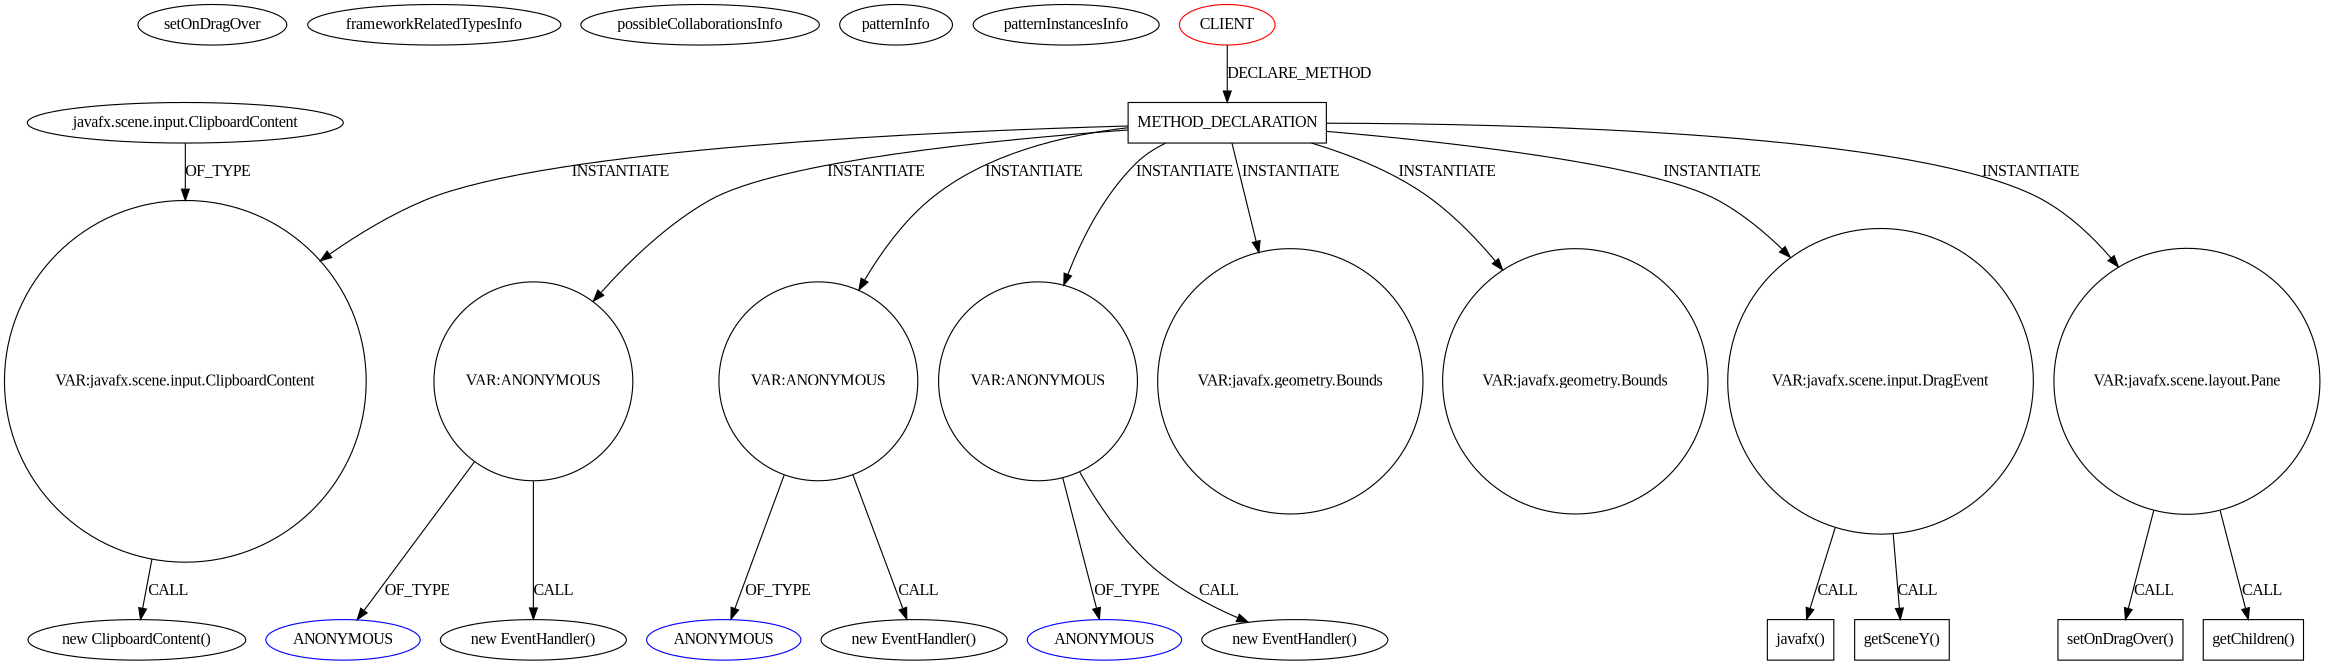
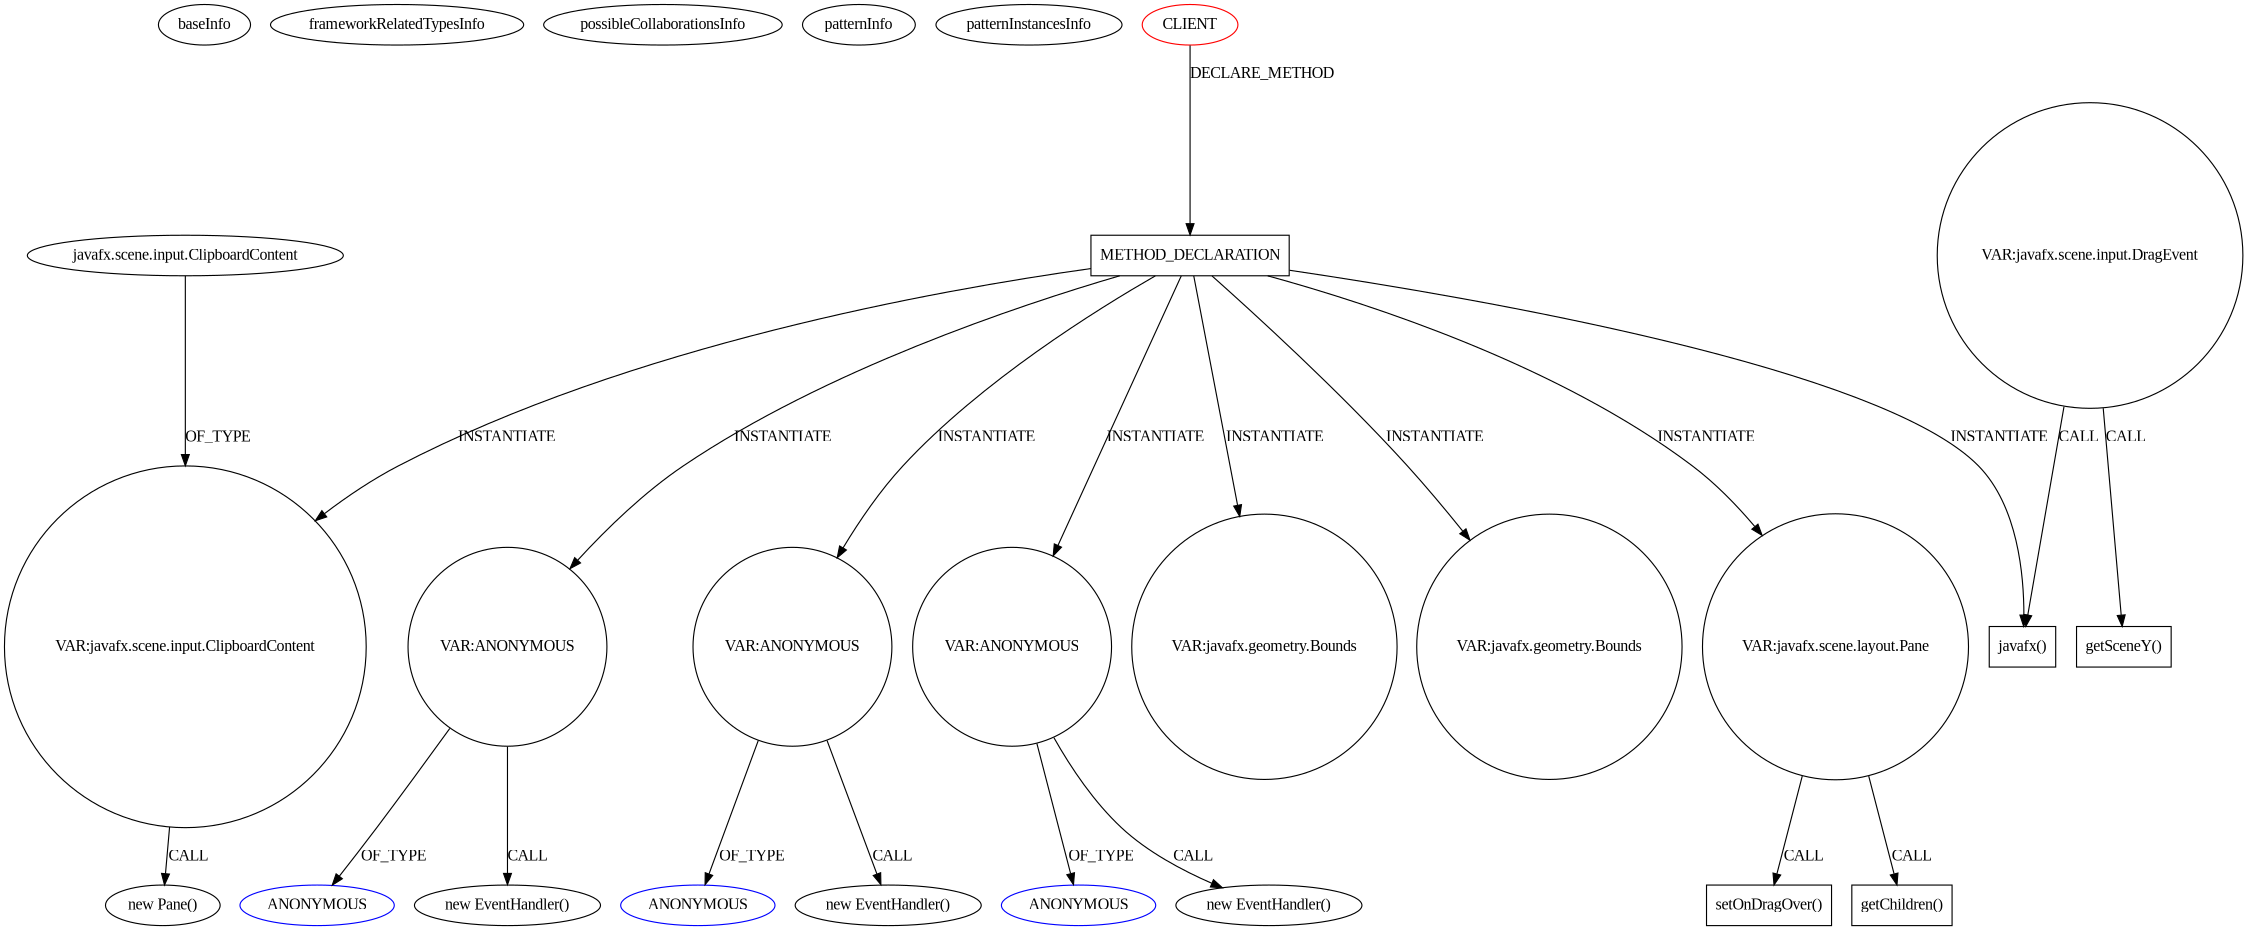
(212, 25) -> (204, 25)
(1565, 160) -> (1722, 356)
(137, 640) -> (163, 905)
